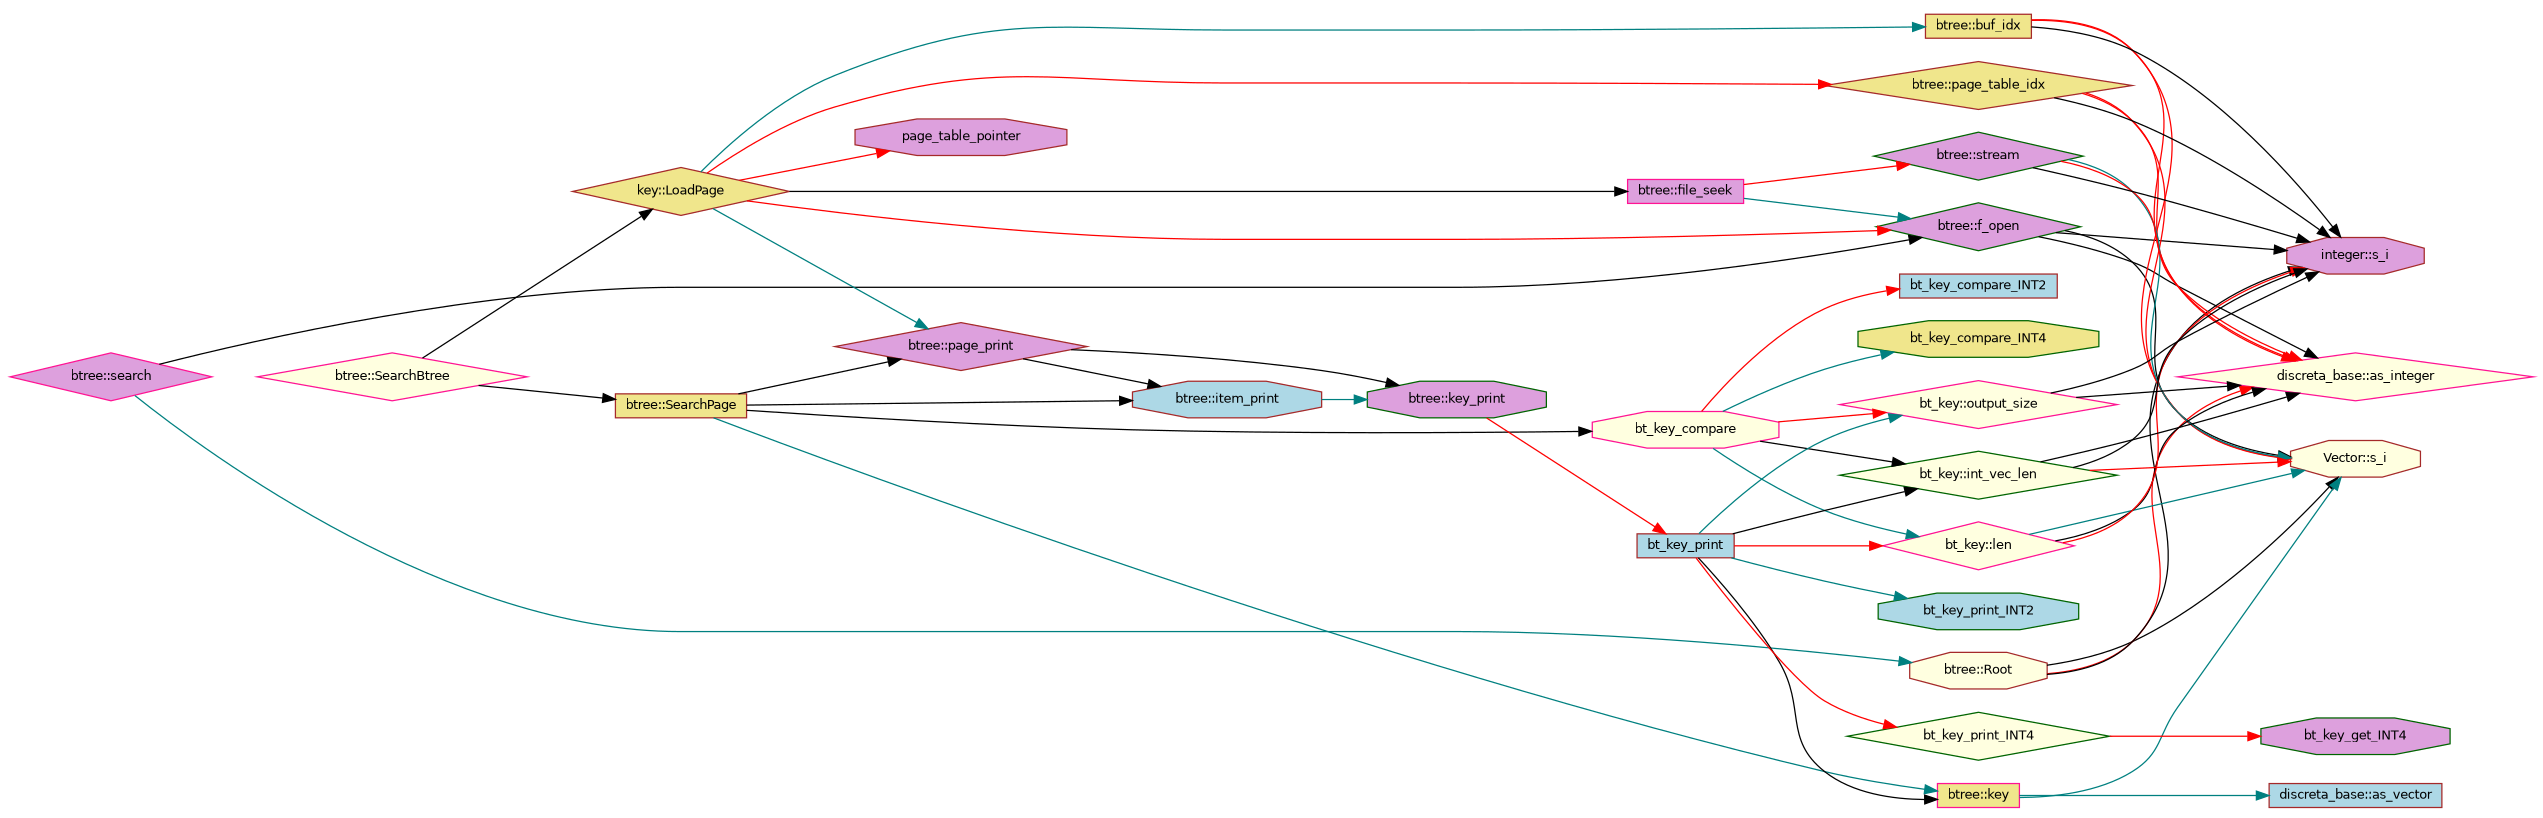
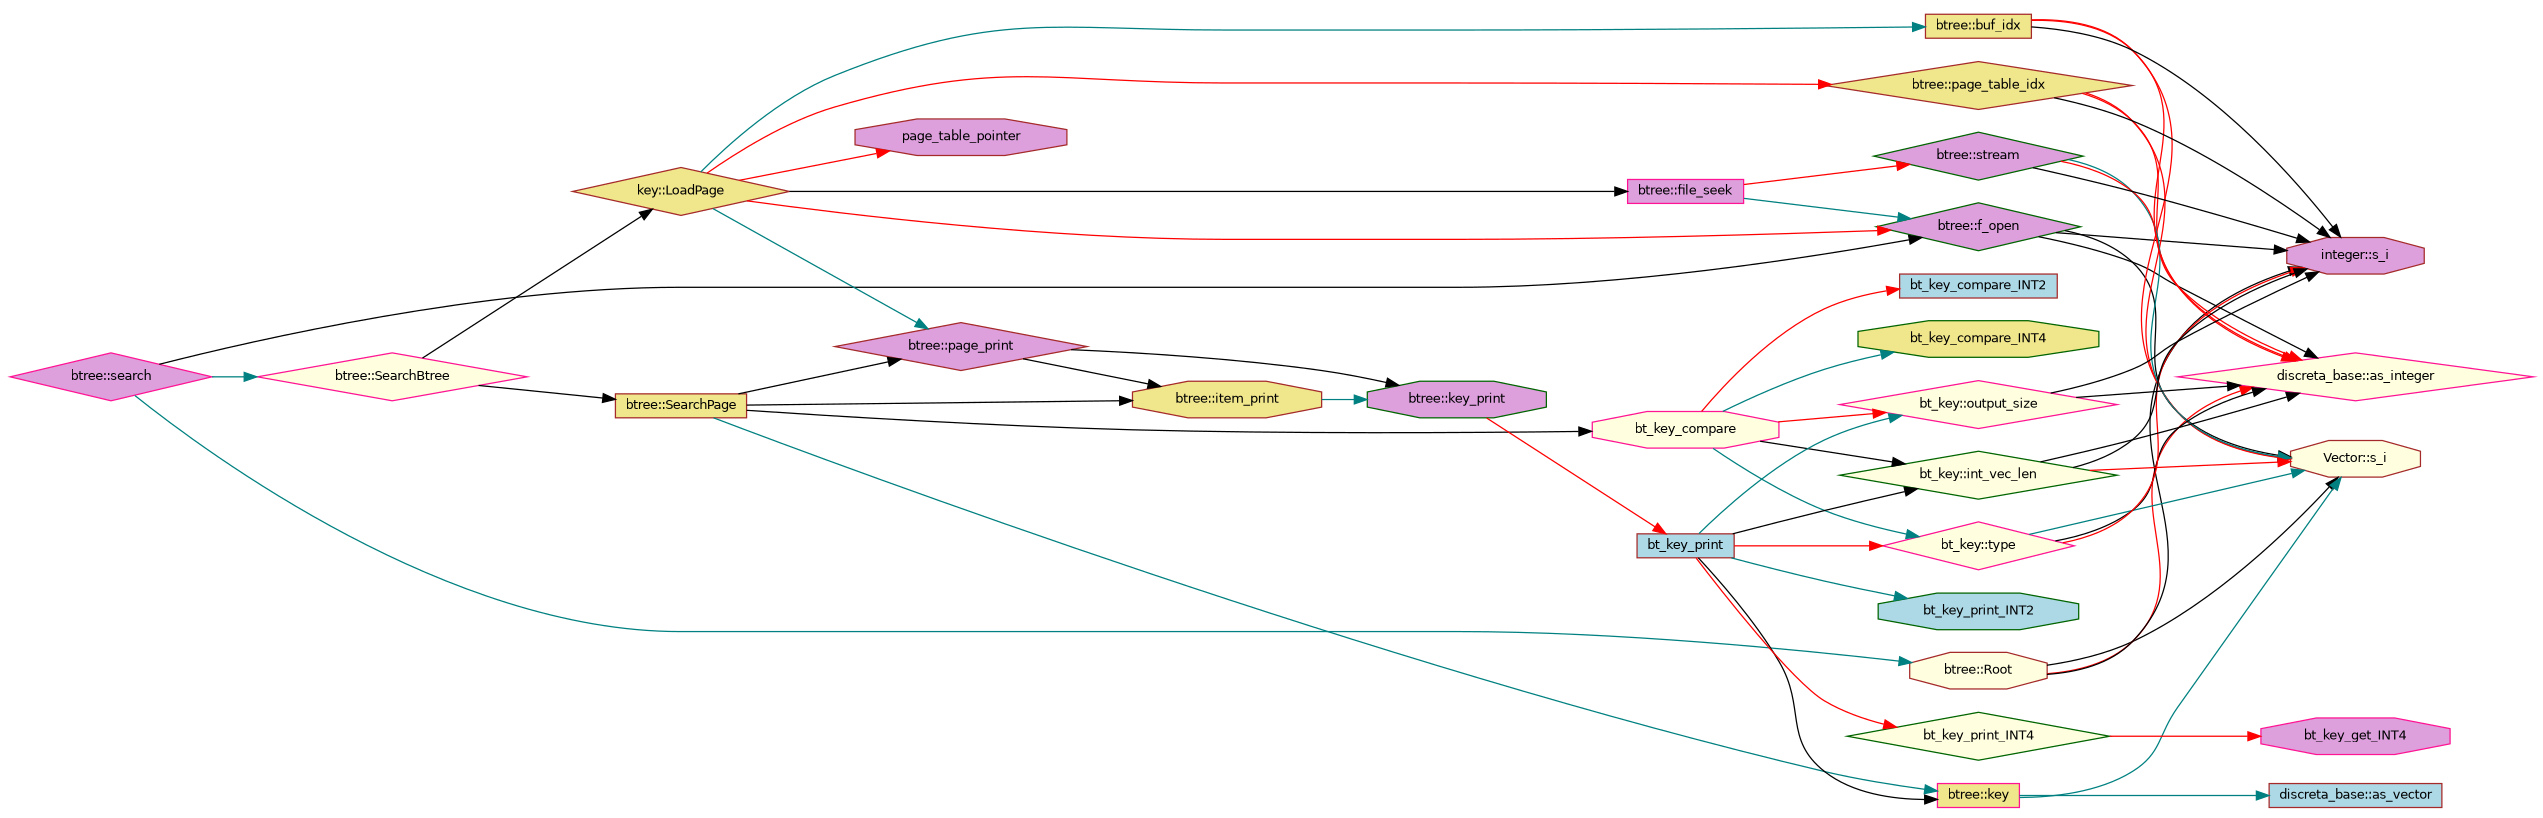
none -> (228, 377)
(1227, 400) -> (1227, 400)
(1978, 546) -> (1978, 546)
(2356, 736) -> (2356, 736)
